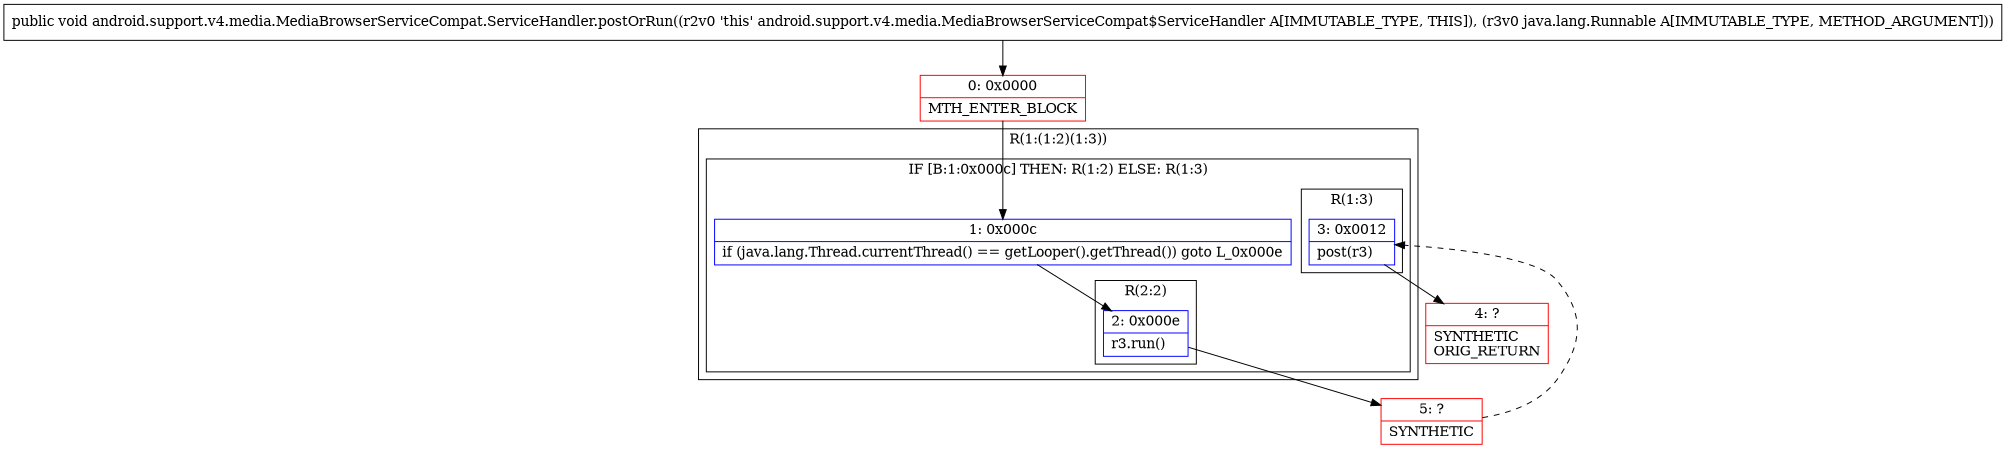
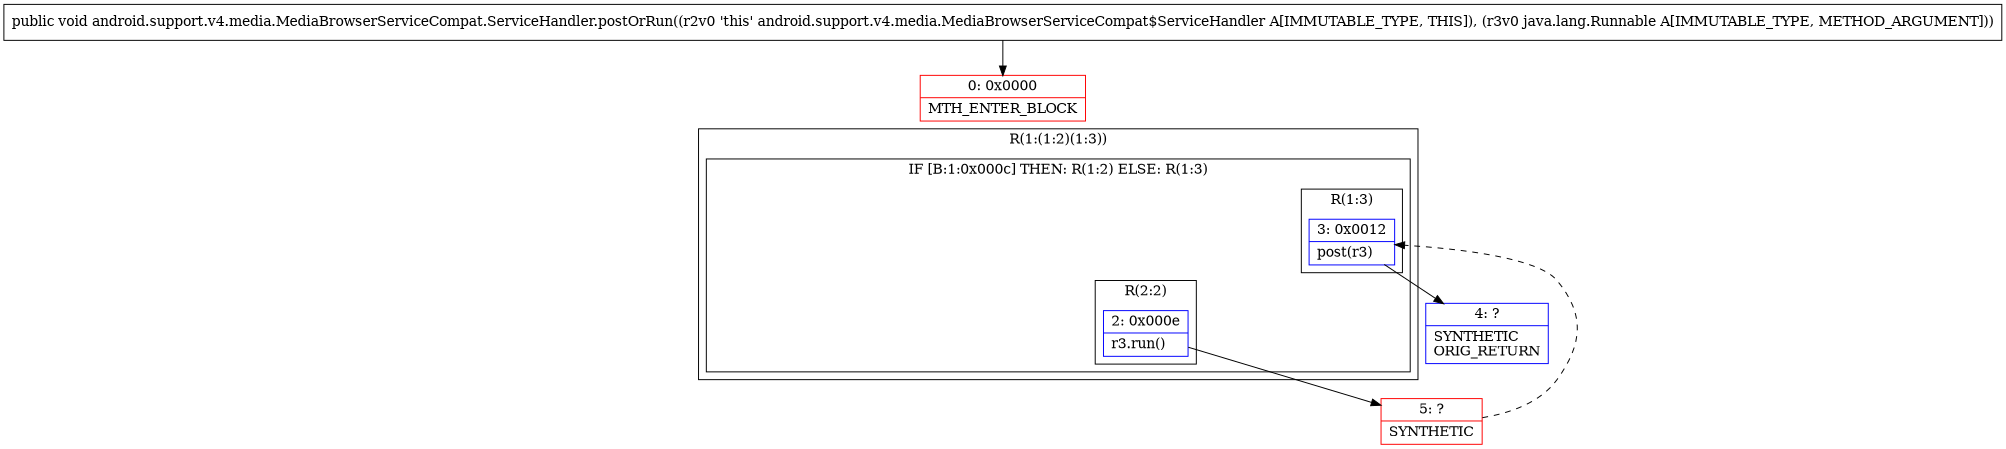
(1003, 242) -> none
(1487, 333) -> (1487, 333)
